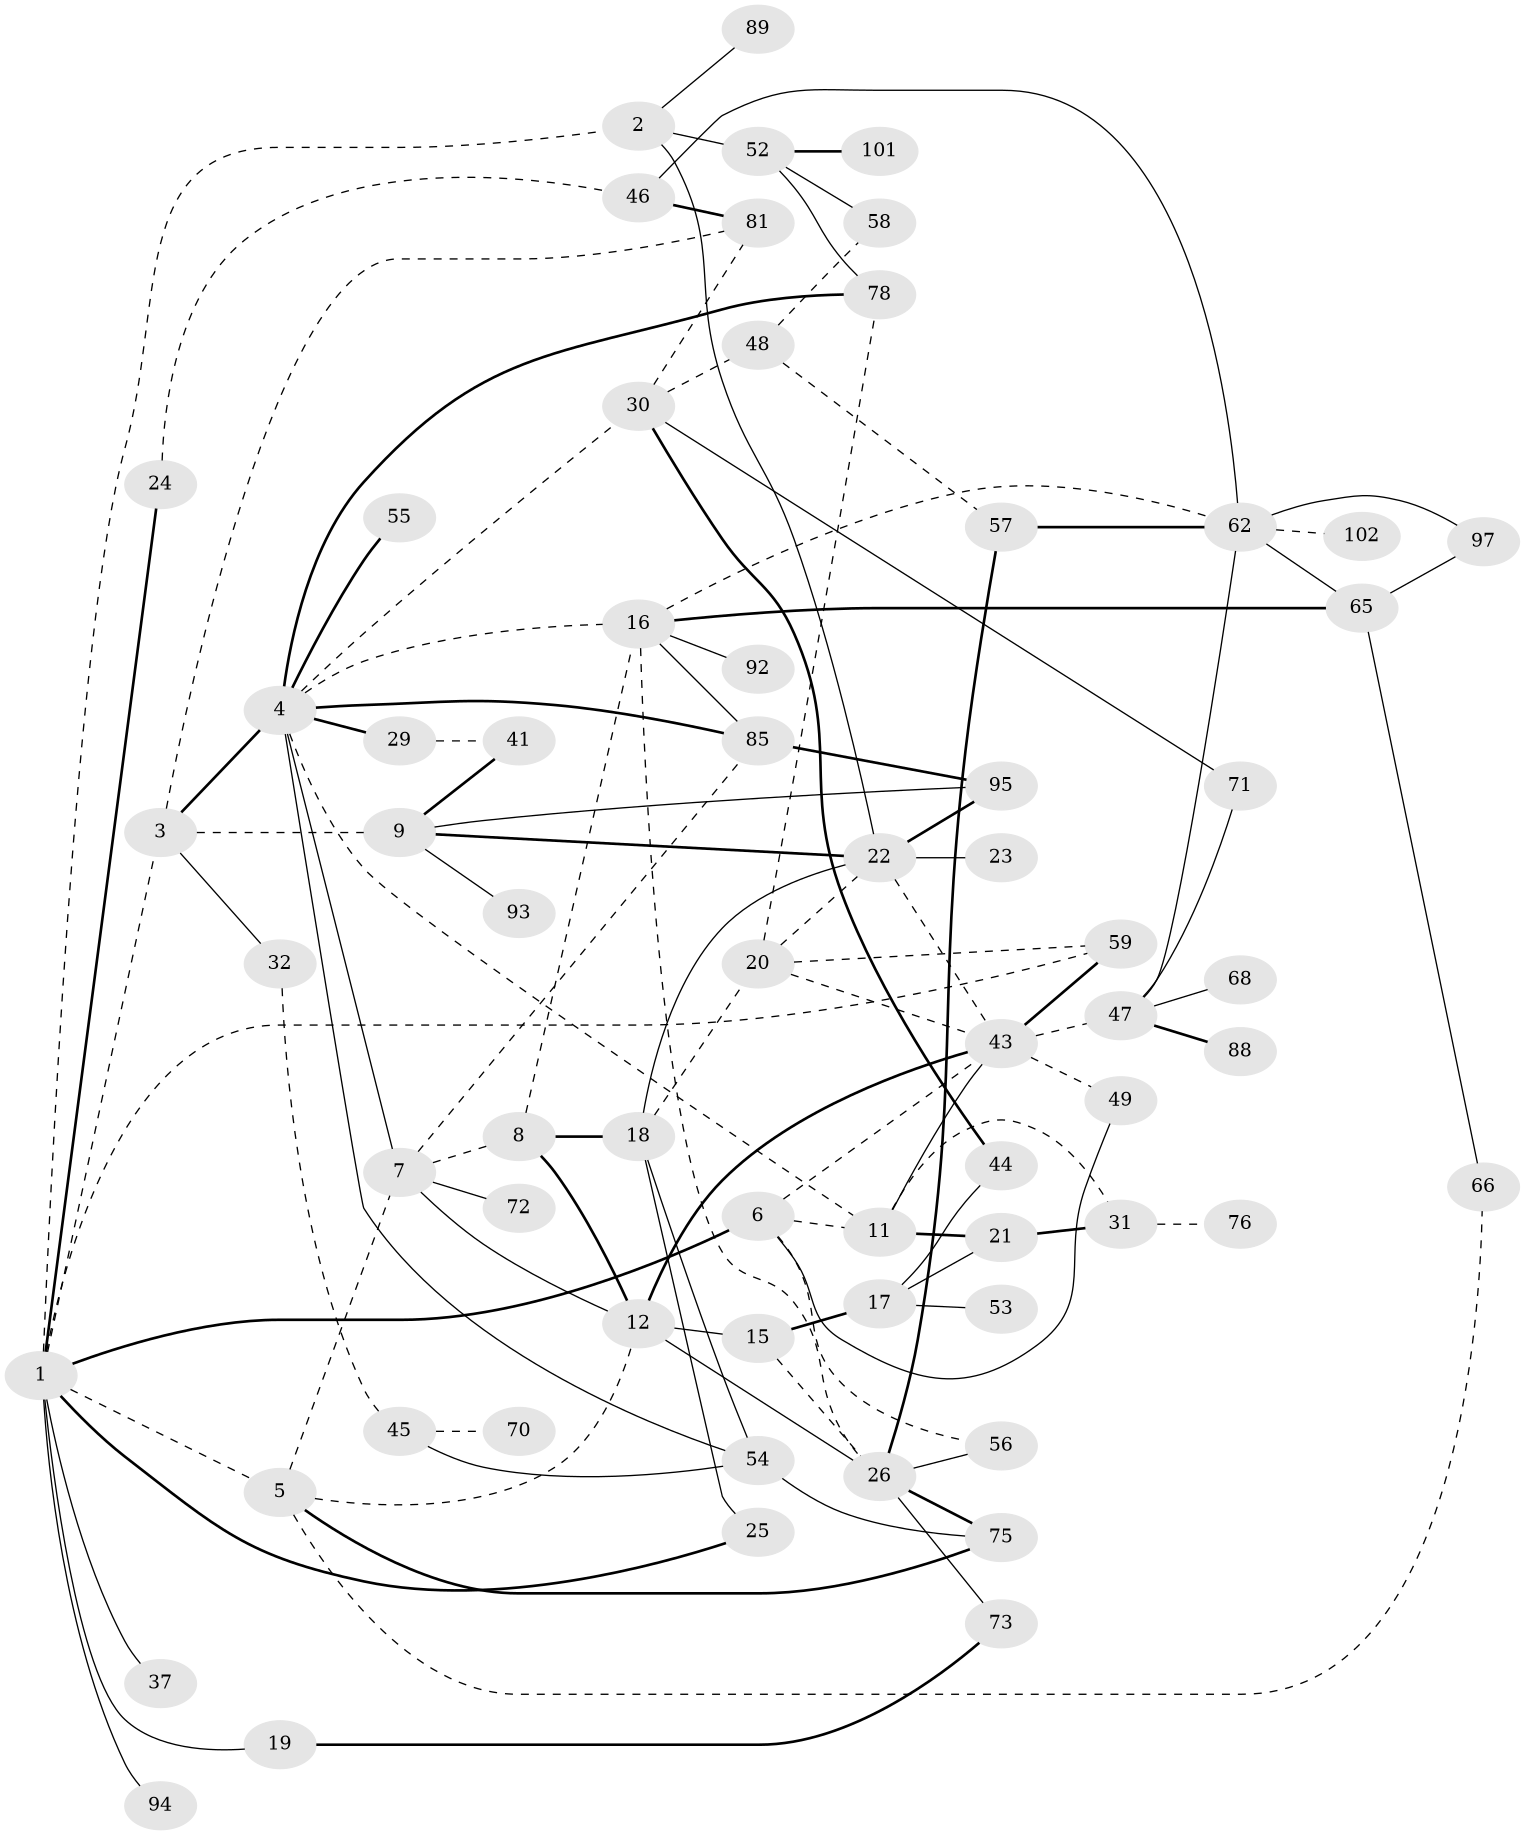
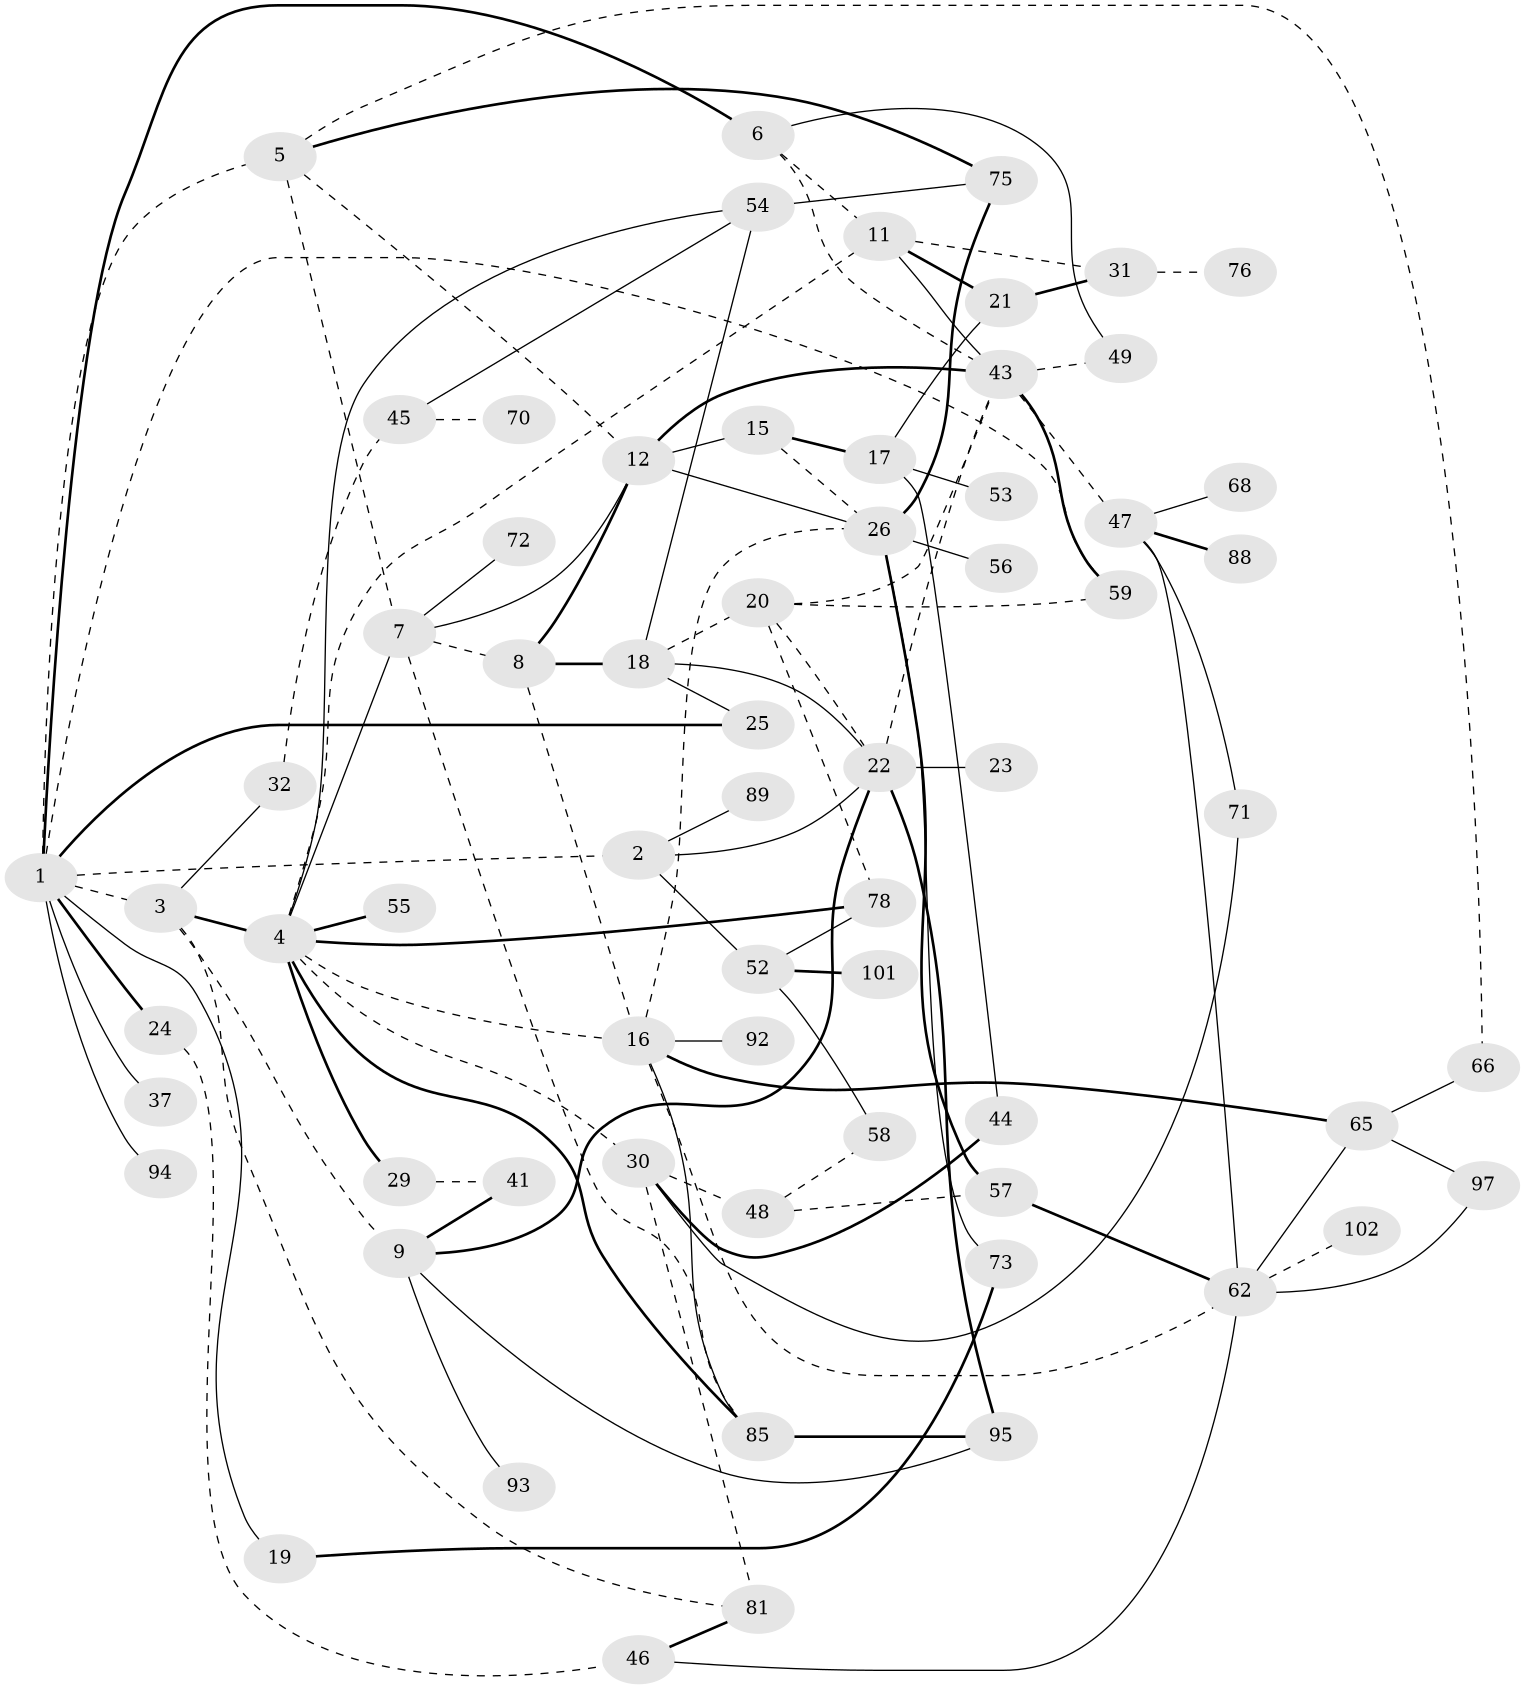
(834, 1374) -> none
